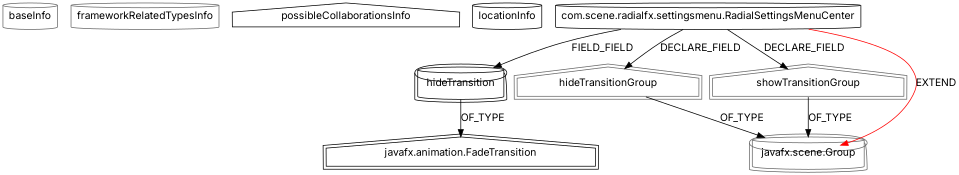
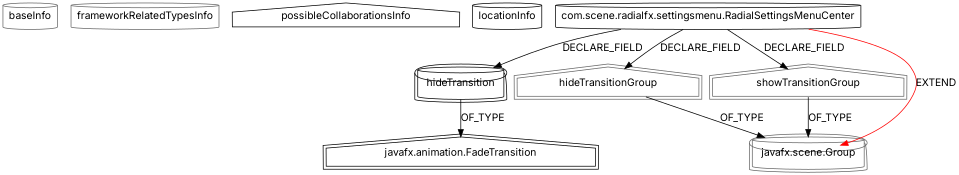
(603, 48) -> (603, 48)
